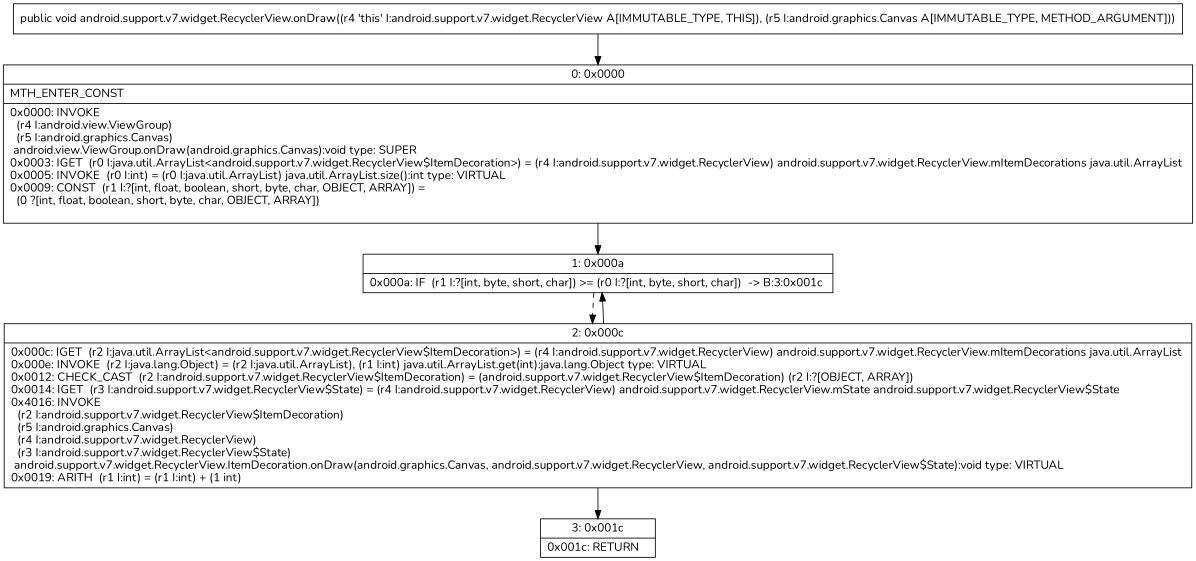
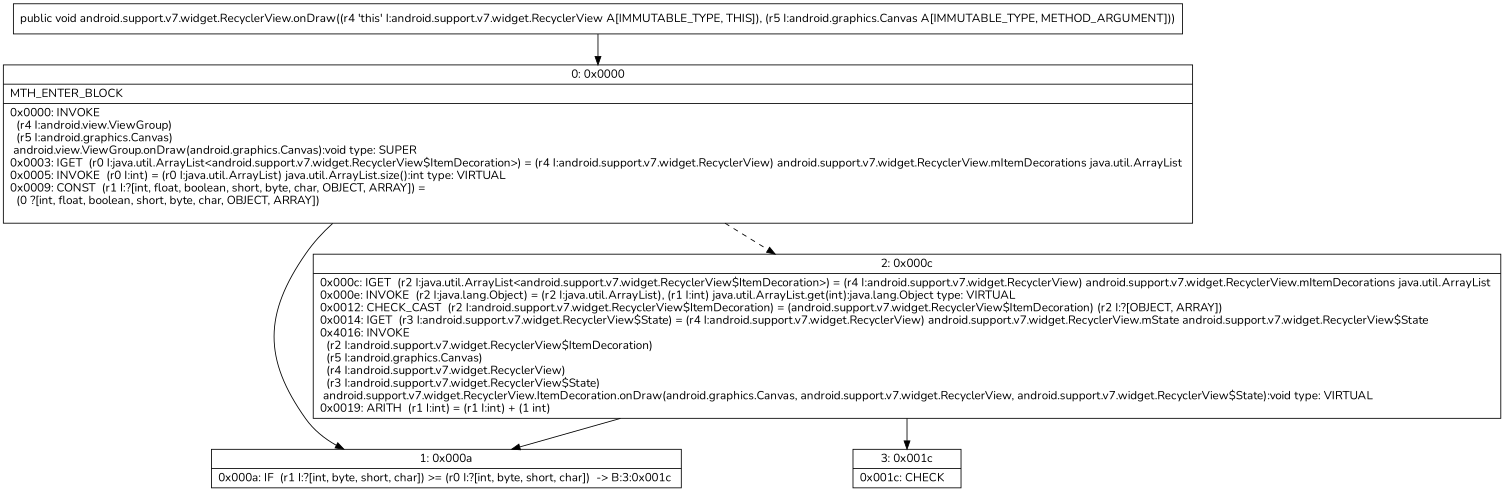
(67, 93) -> (67, 93)
(593, 304) -> (746, 236)
(598, 547) -> (907, 478)
